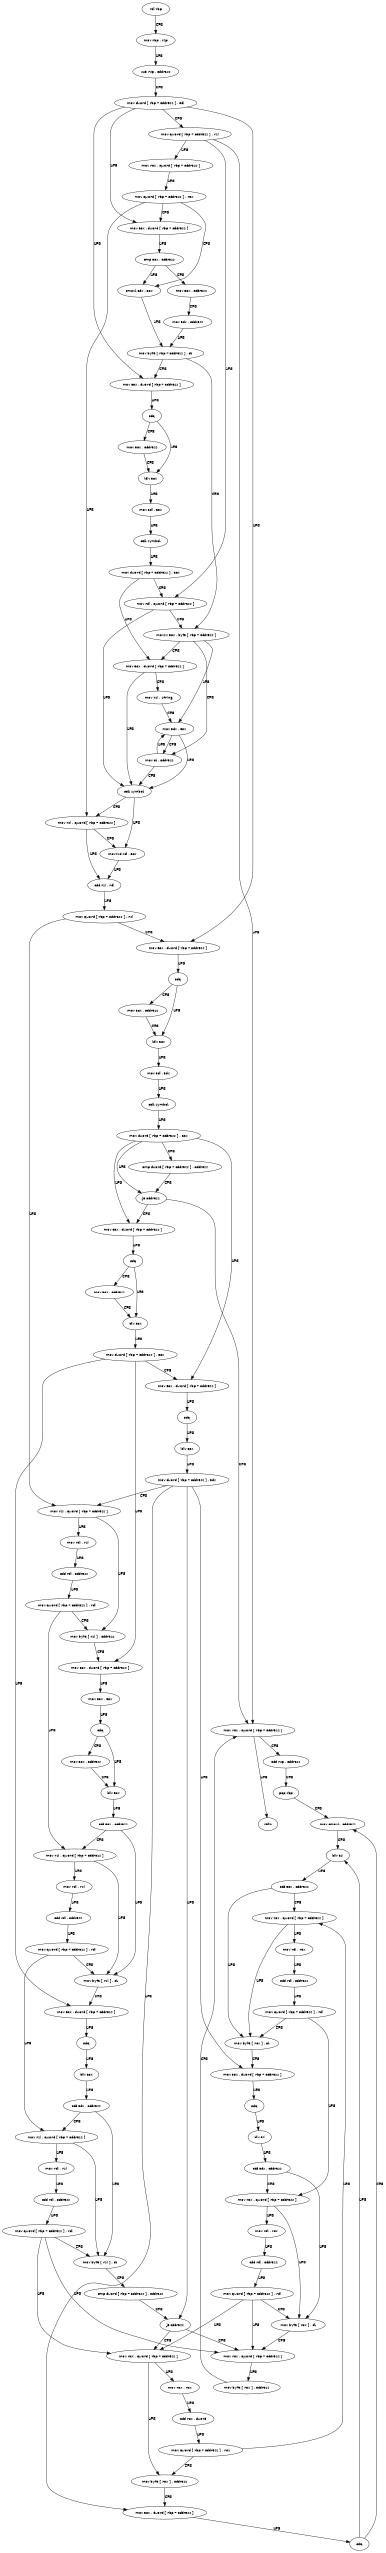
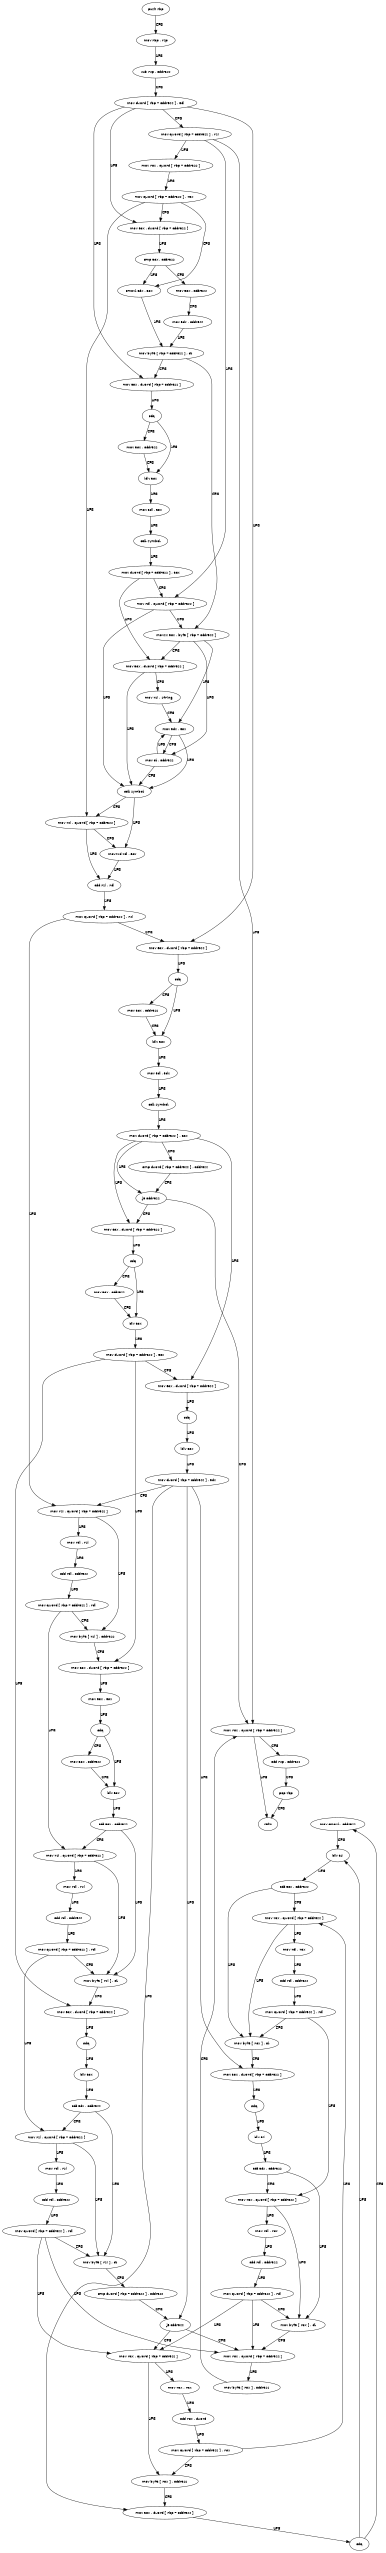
(156, 9) -> (156, 9)
(210, 698) -> (210, 698)
(310, 1807) -> (278, 1807)
